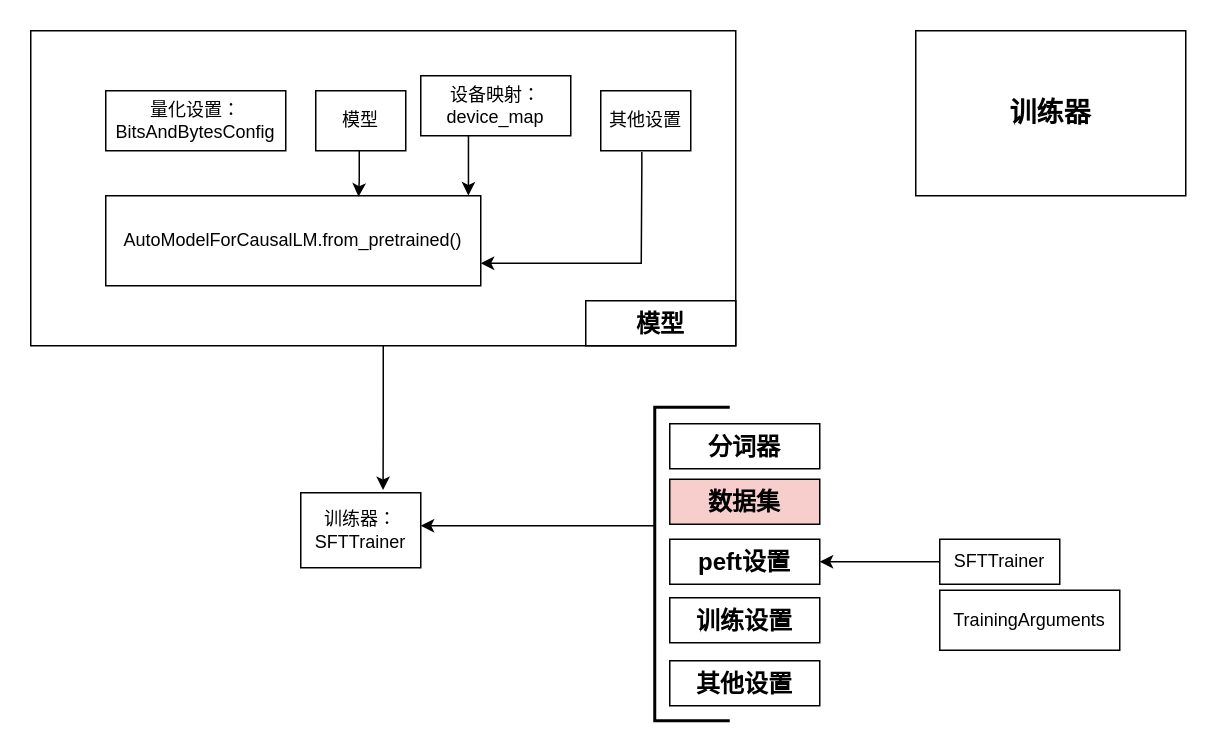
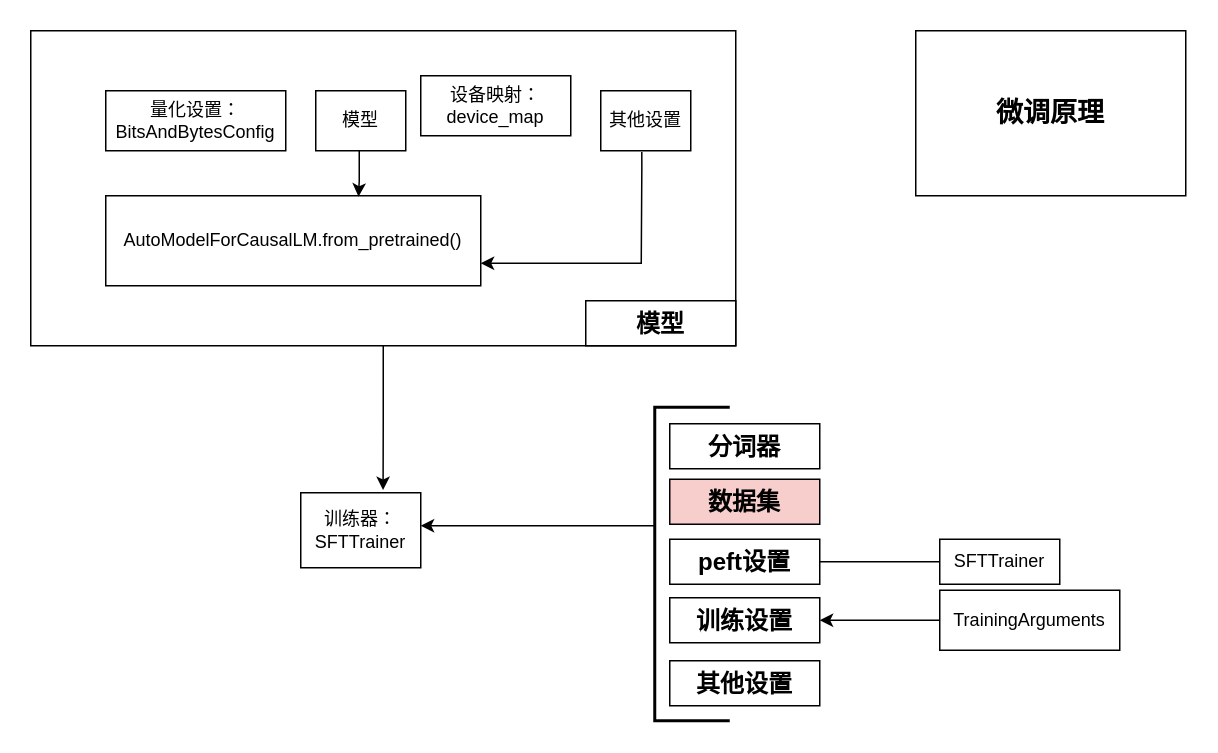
(1051, 113) -> (1051, 113)
(468, 161) -> none
(831, 562) -> (826, 562)
none -> (885, 620)
